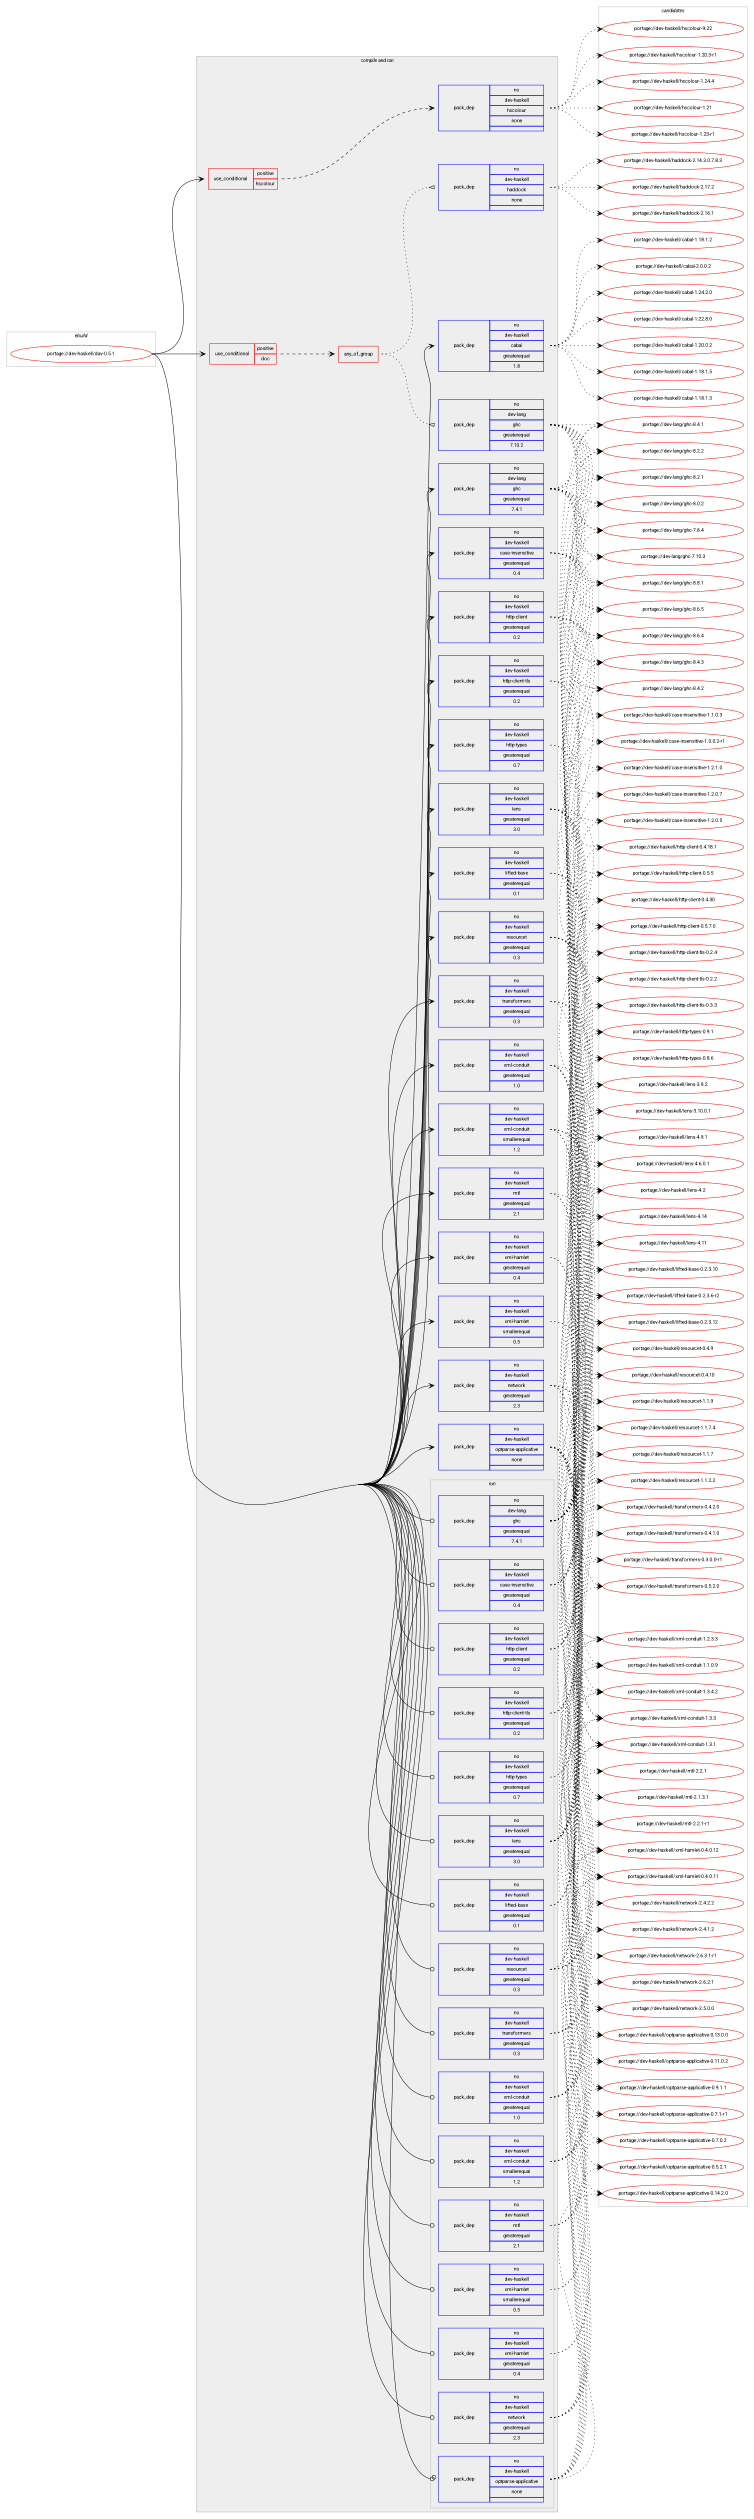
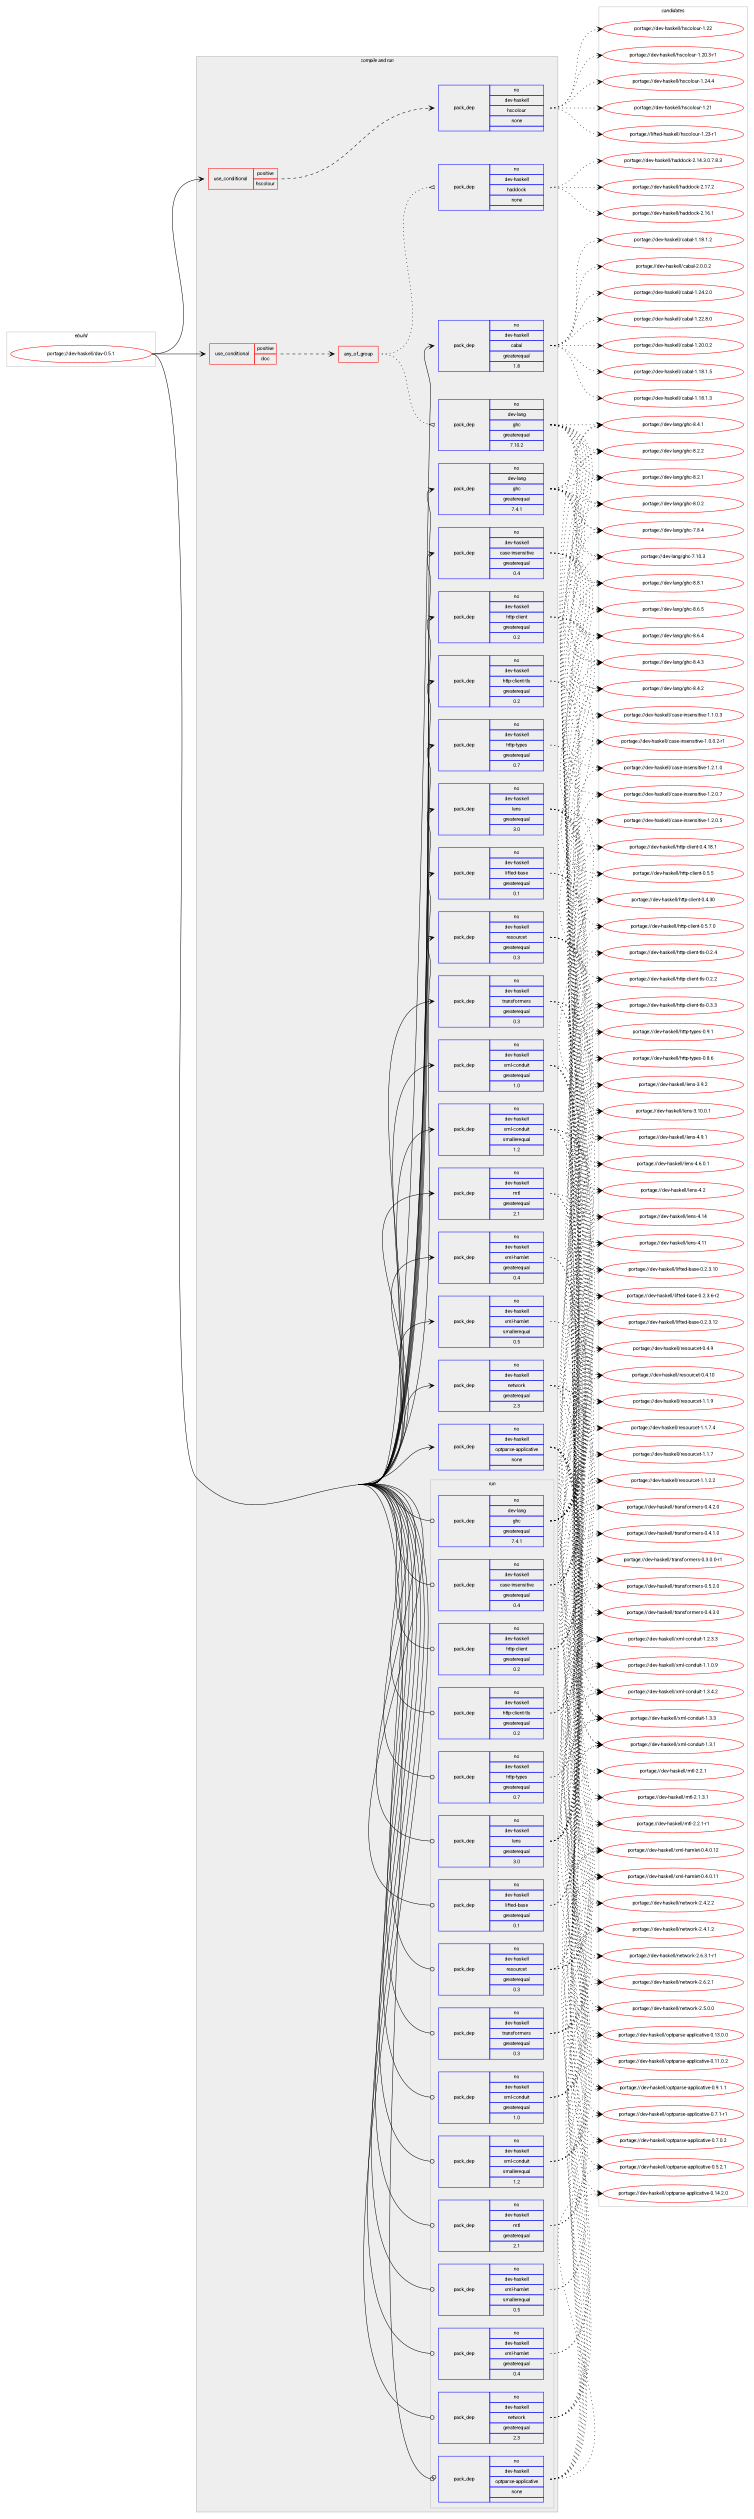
(673, 29) -> (673, 29)
(673, 134) -> (673, 134)
none -> (673, 1613)
